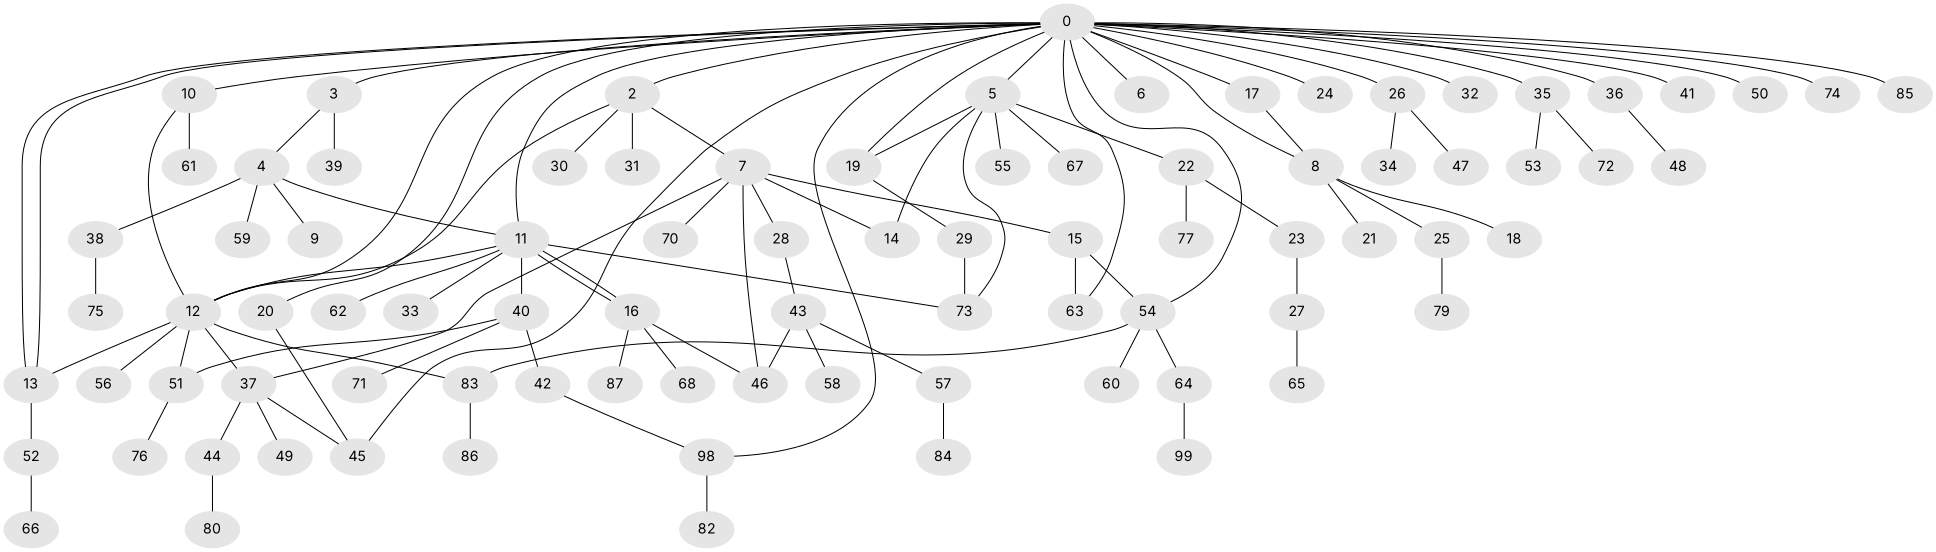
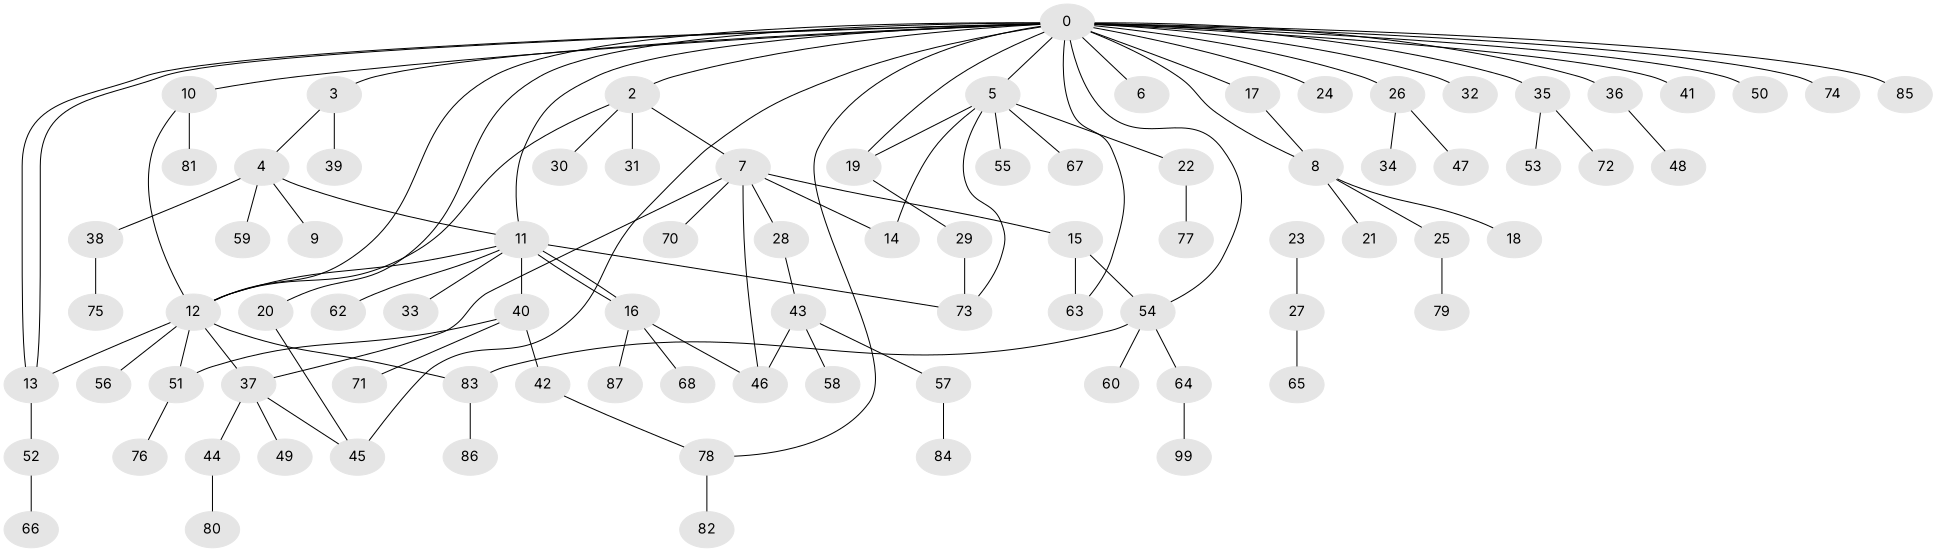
(189, 167) -> (189, 167)
(1247, 207) -> none
(707, 457) -> (707, 457)
